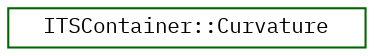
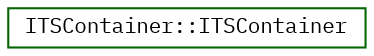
(187, 28) -> (187, 28)
